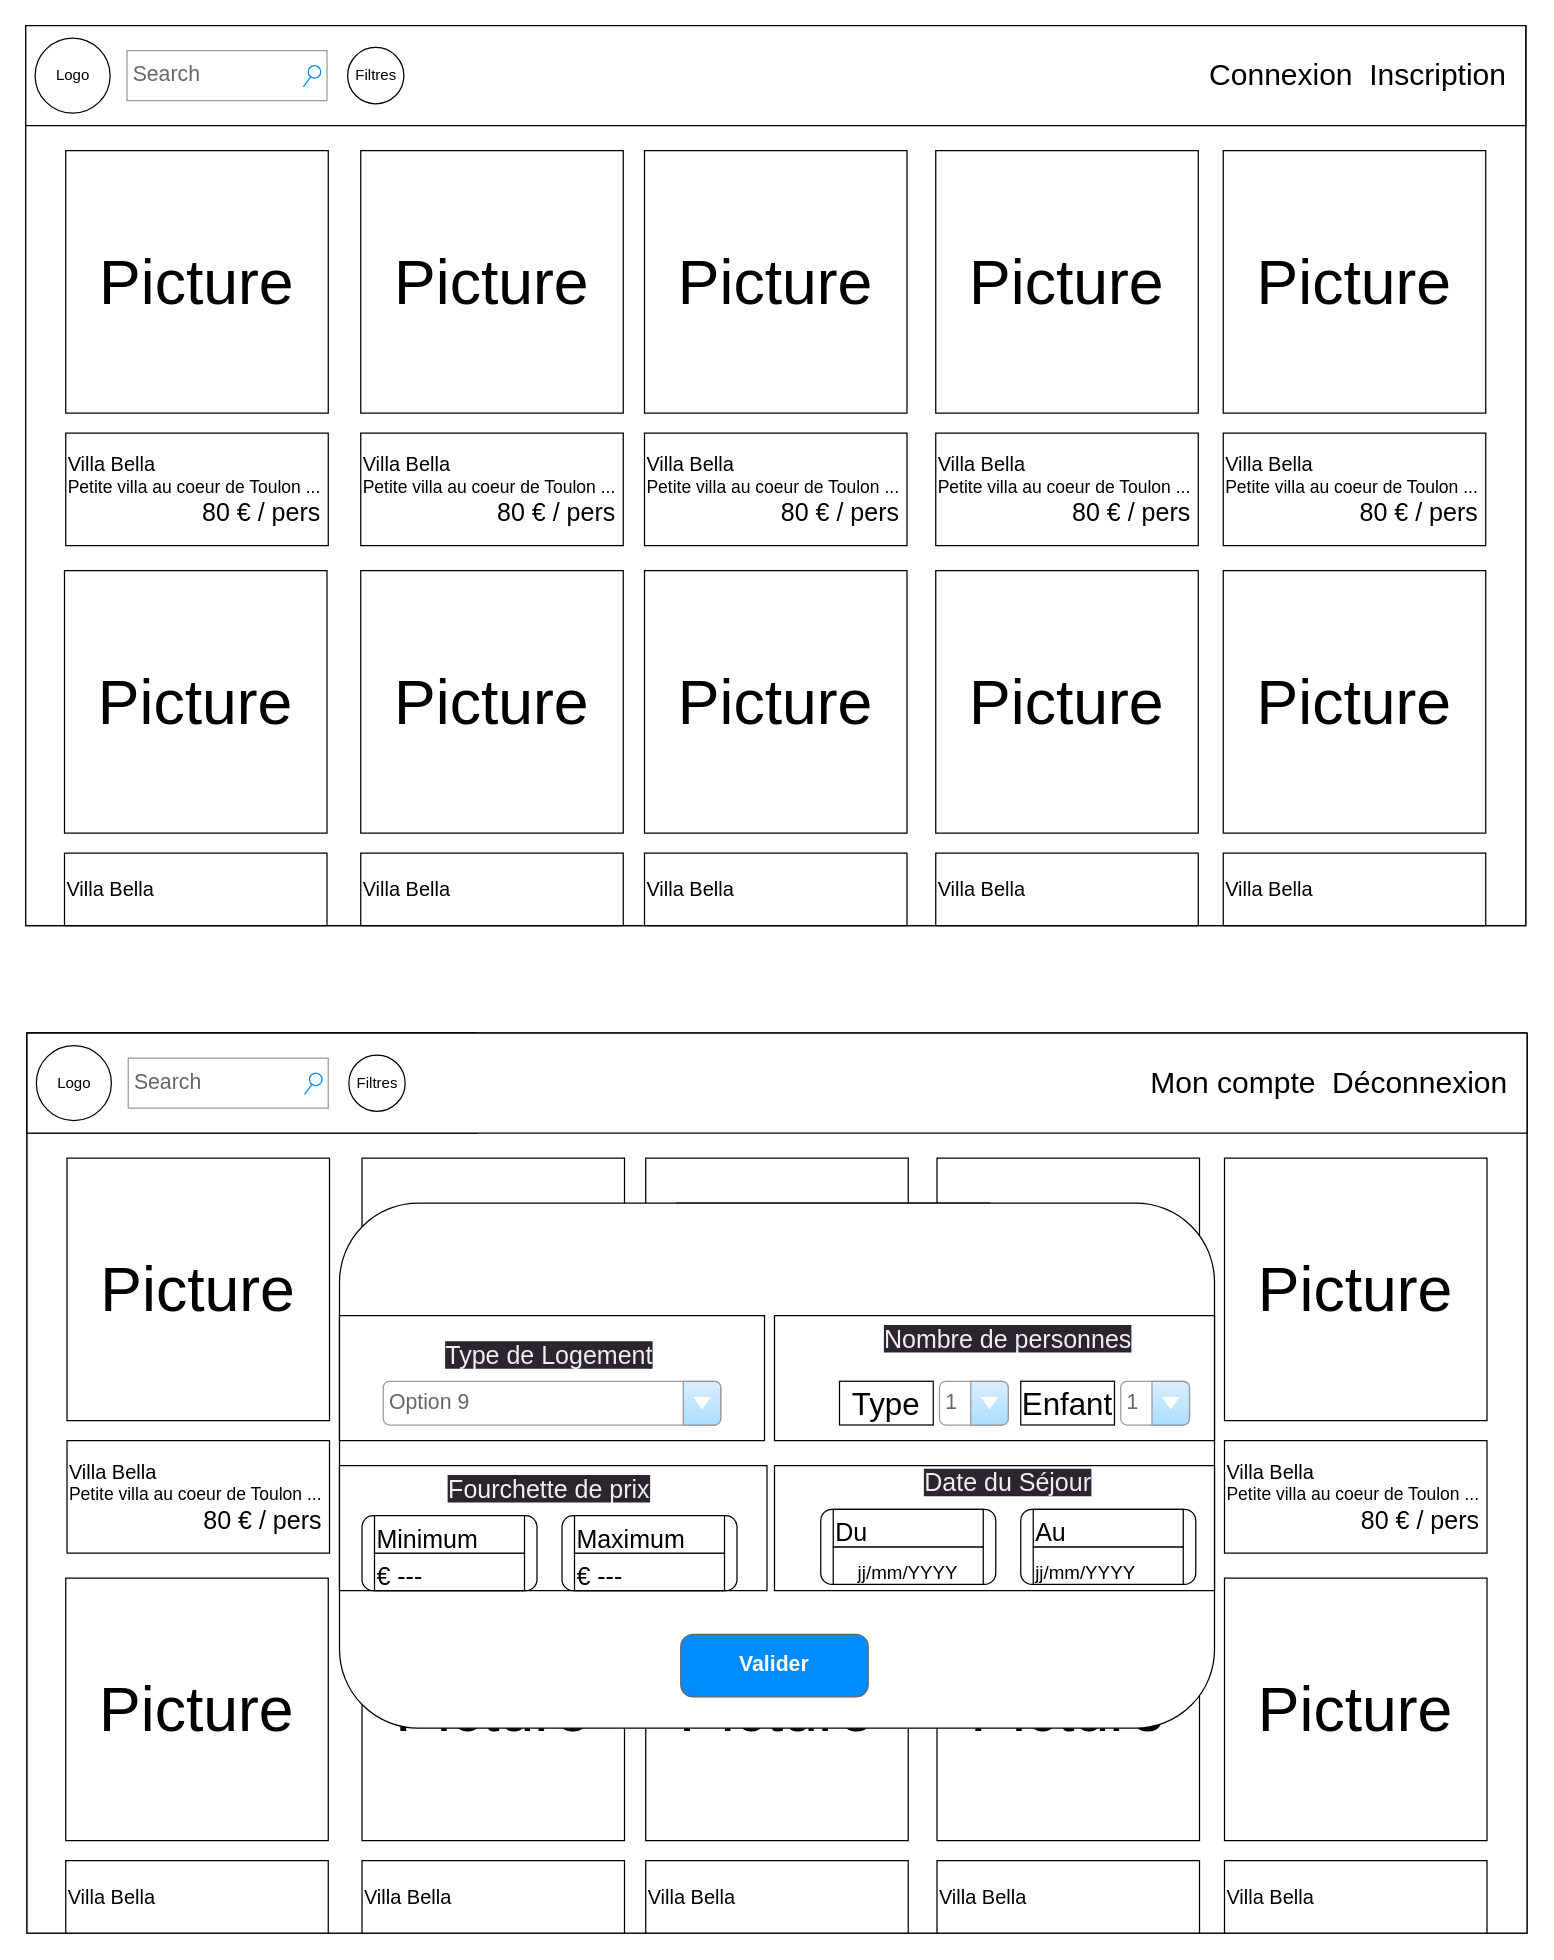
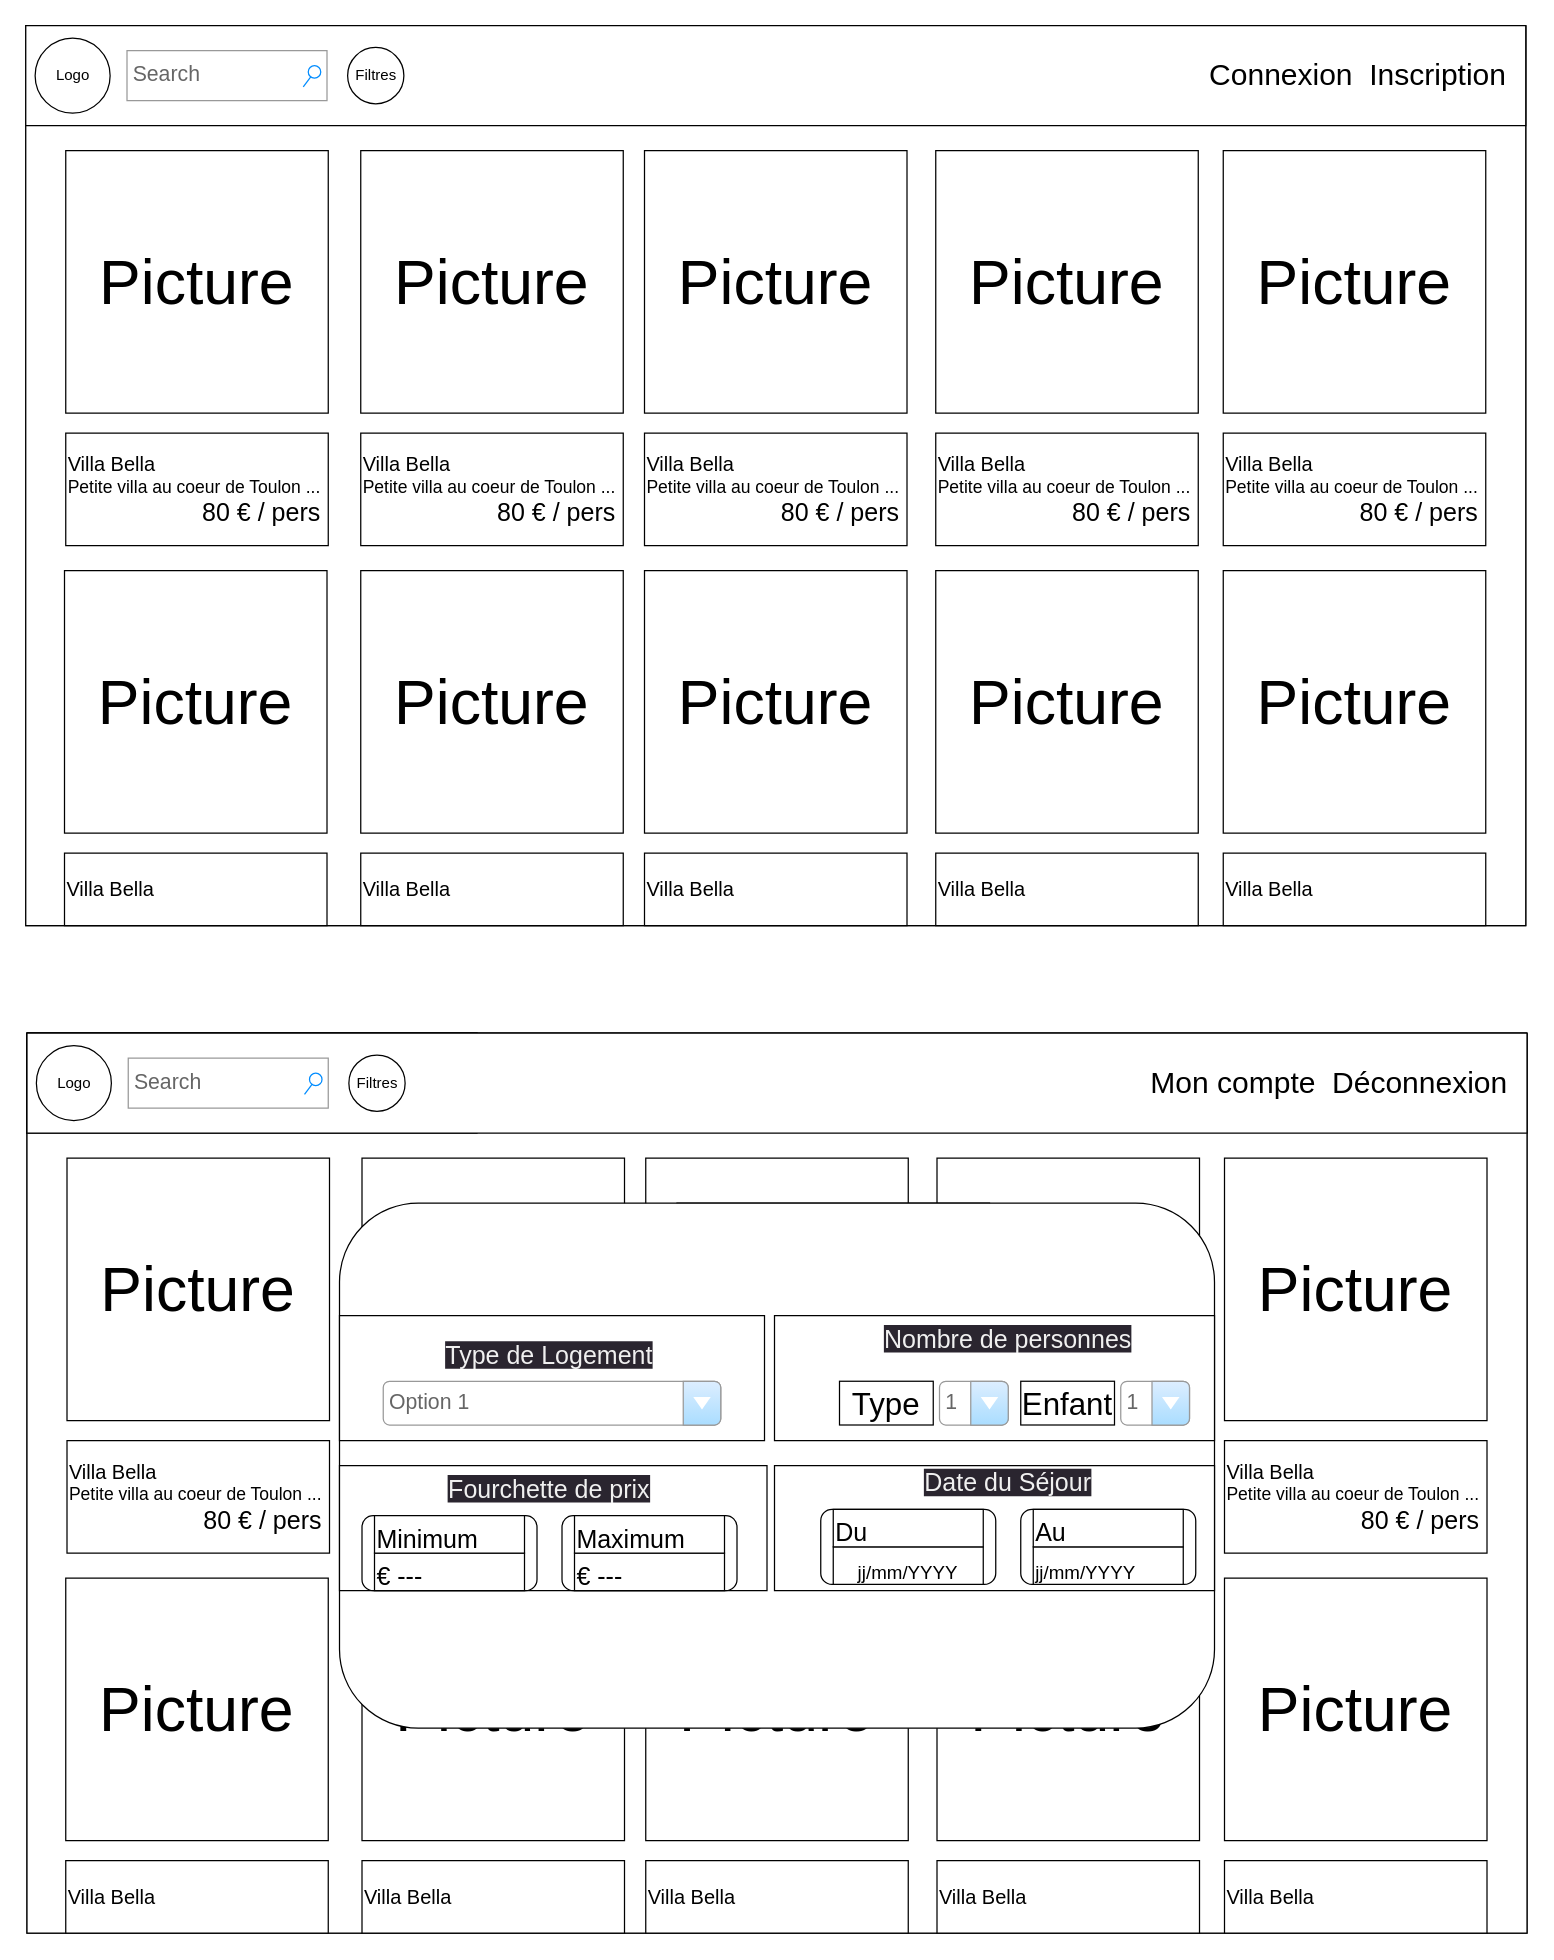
(431, 1403) -> (431, 1403)
(774, 1666) -> none
